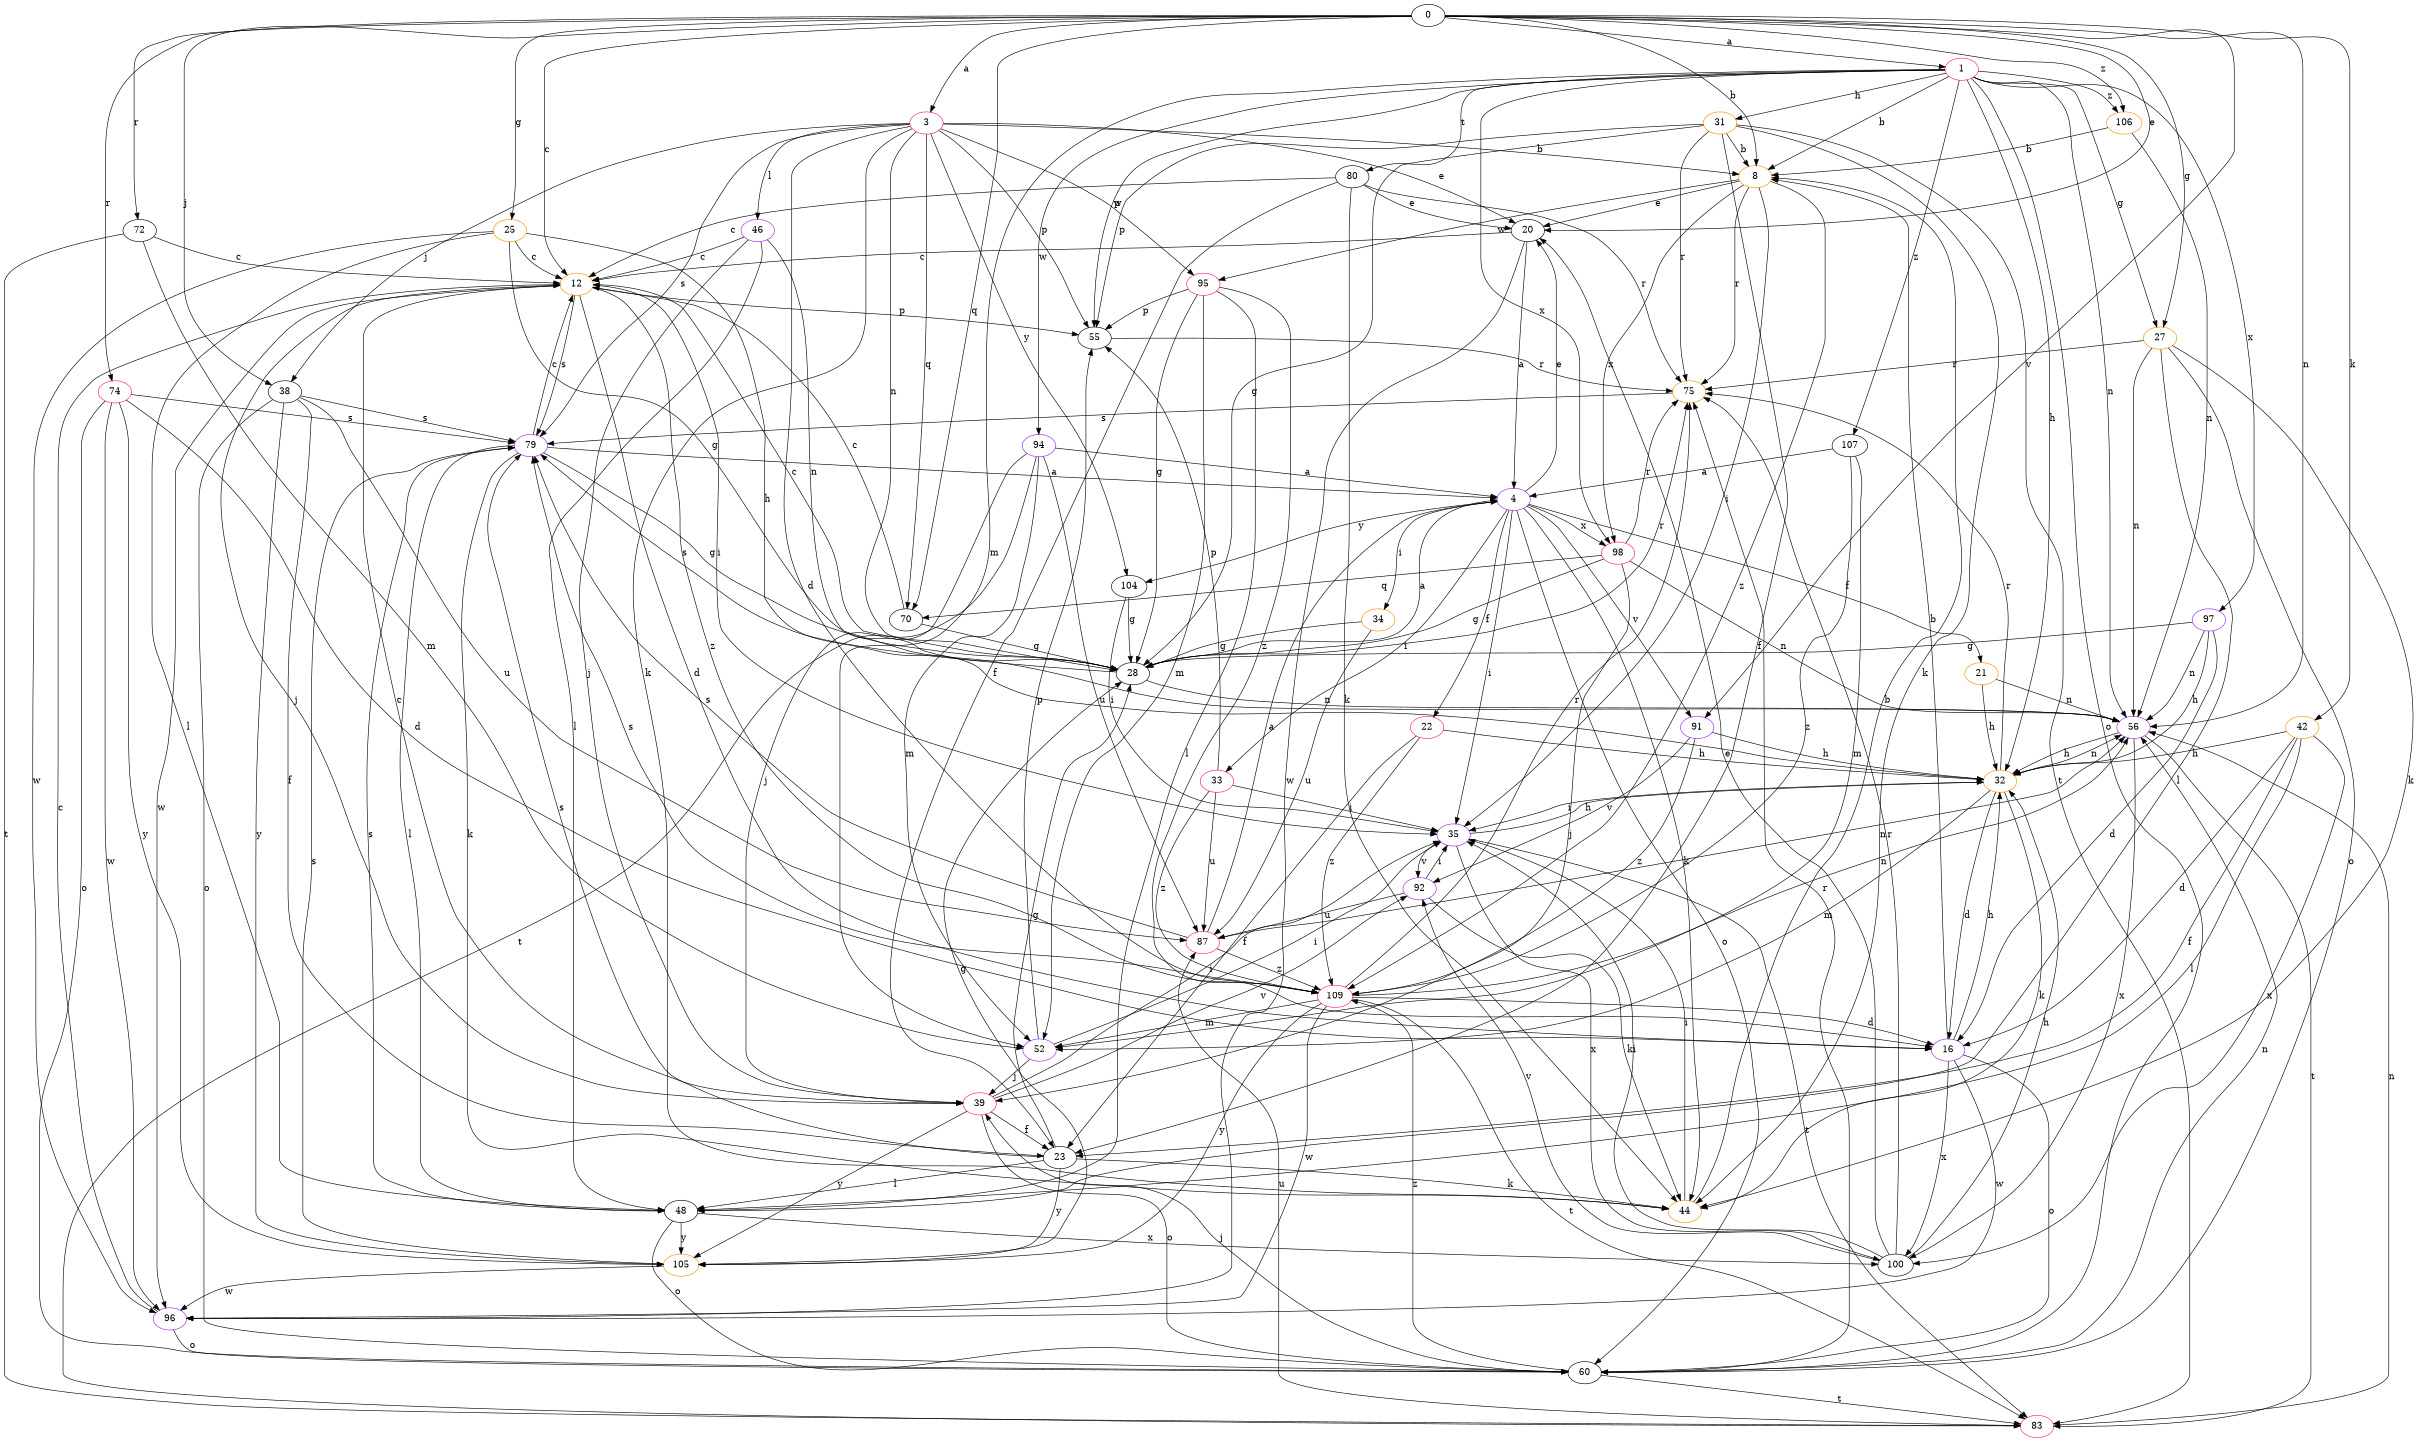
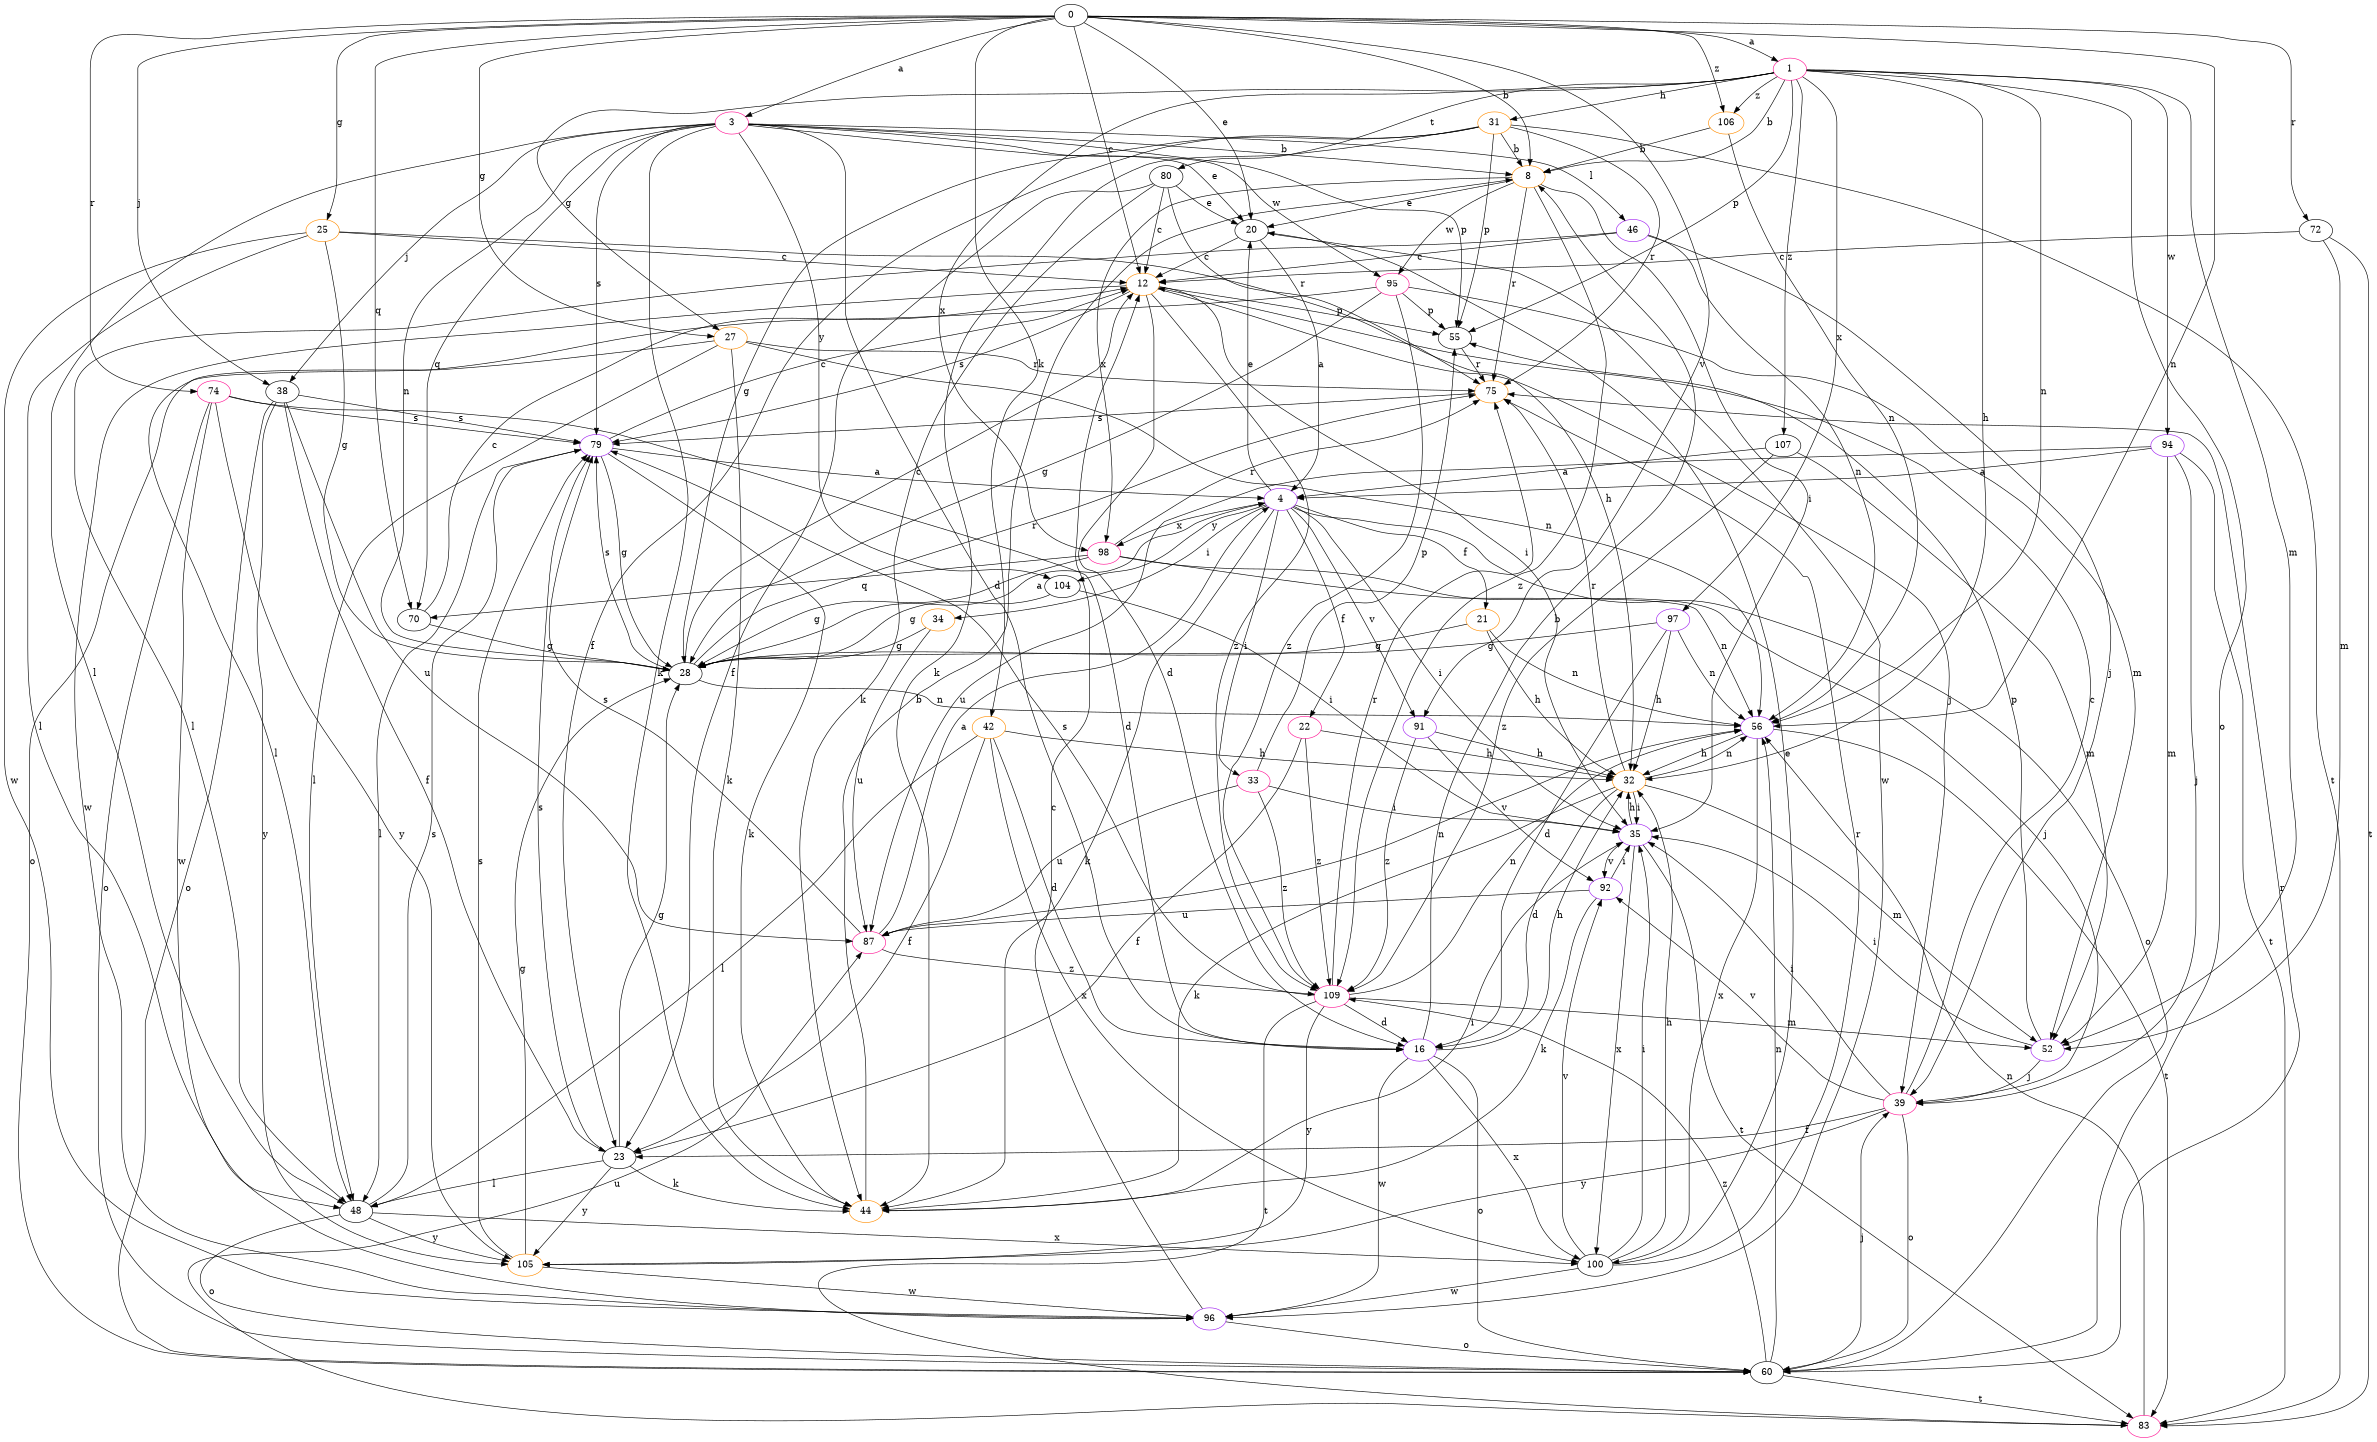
none -> (51, 466)
none -> (1087, 654)
(974, 1309) -> (1406, 1294)
